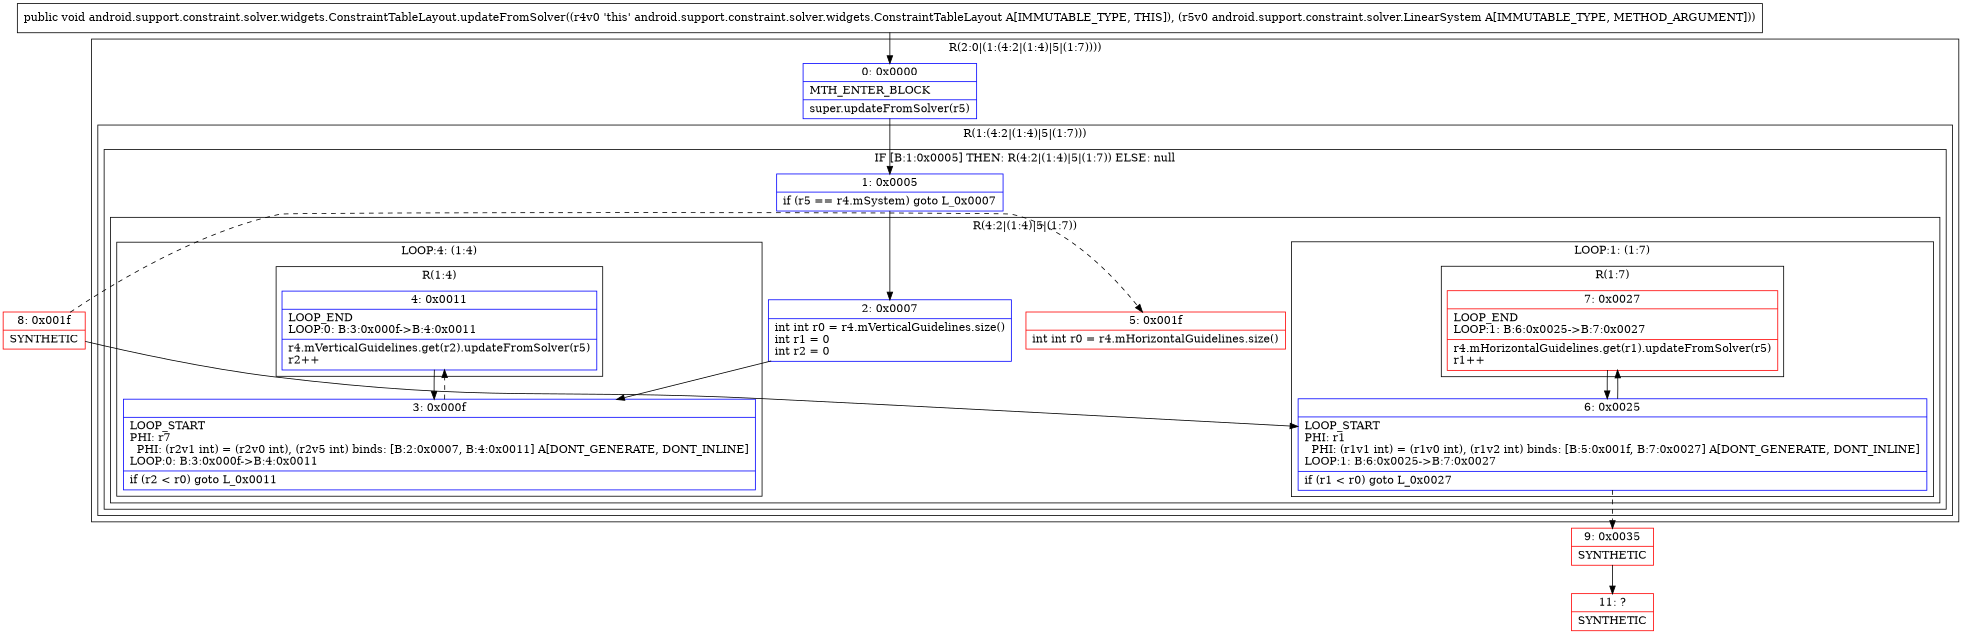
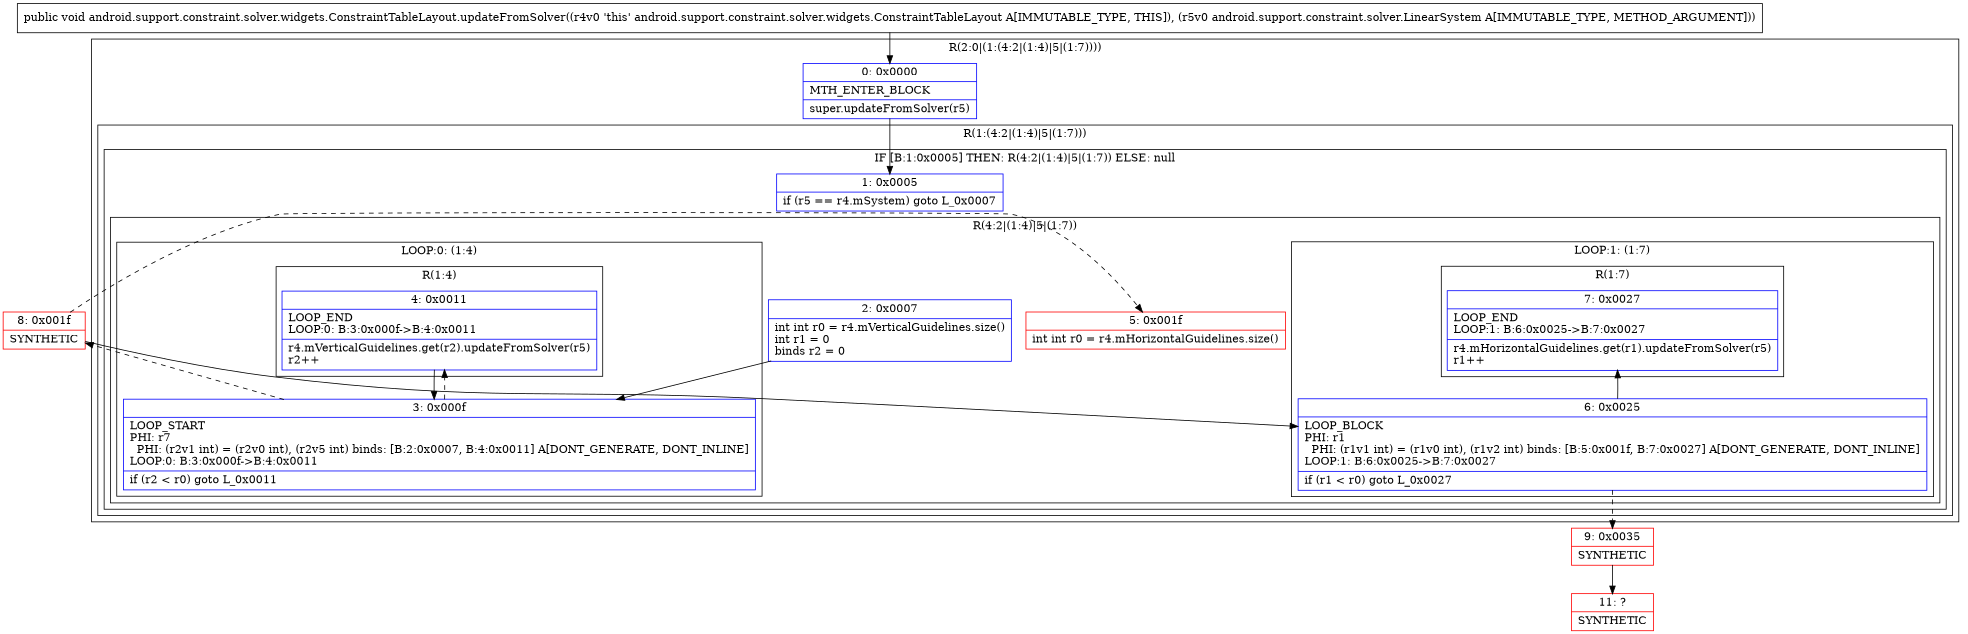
(439, 251) -> (439, 251)
(890, 251) -> none
(1612, 331) -> (1612, 331)
(802, 351) -> (810, 351)
none -> (189, 372)
(1607, 382) -> none
(1342, 426) -> (1344, 426)
